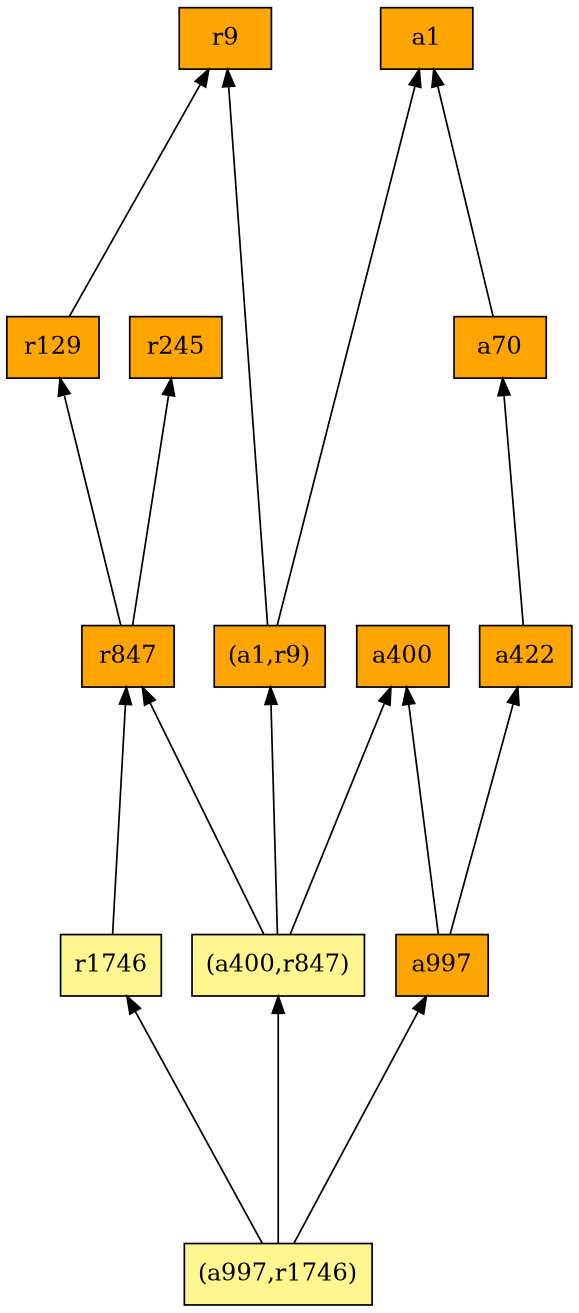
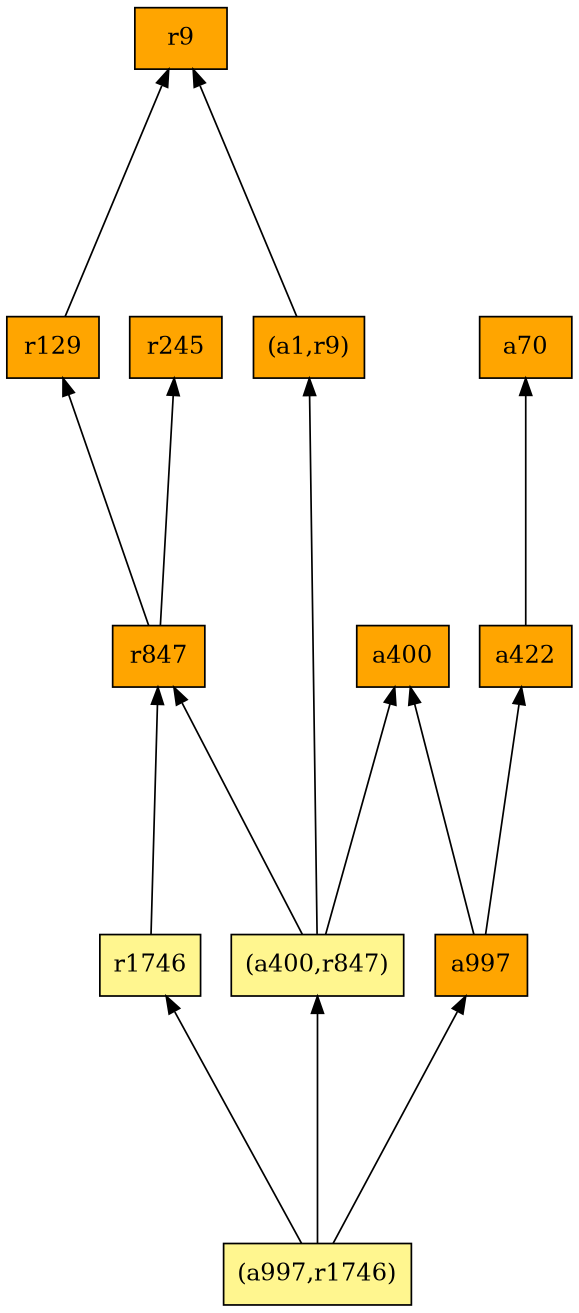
(427, 38) -> none
